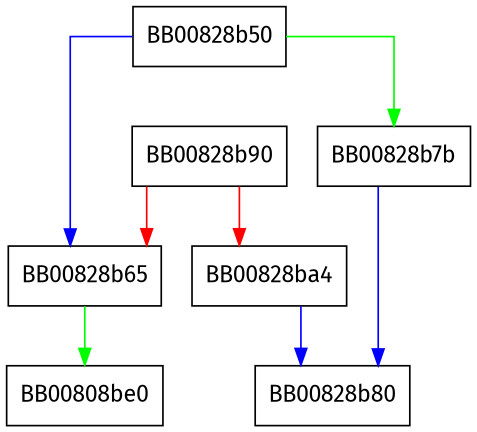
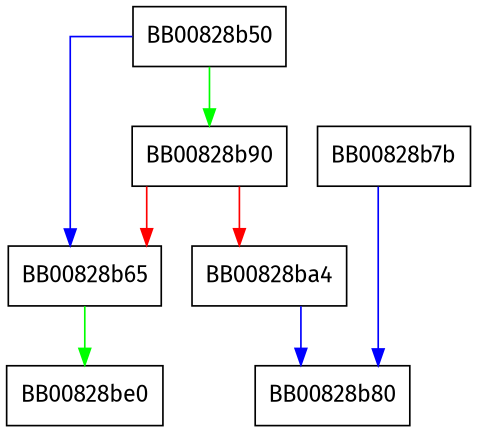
(377, 37) -> (209, 88)
(85, 396) -> (85, 396)
